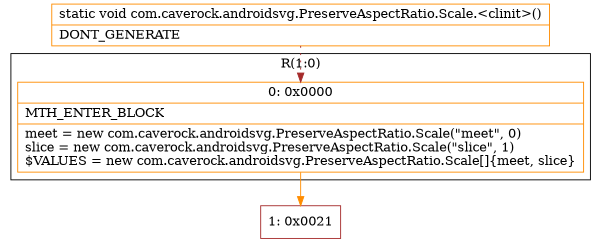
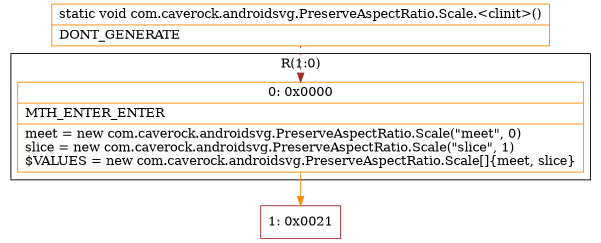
(95, 113) -> (95, 113)
